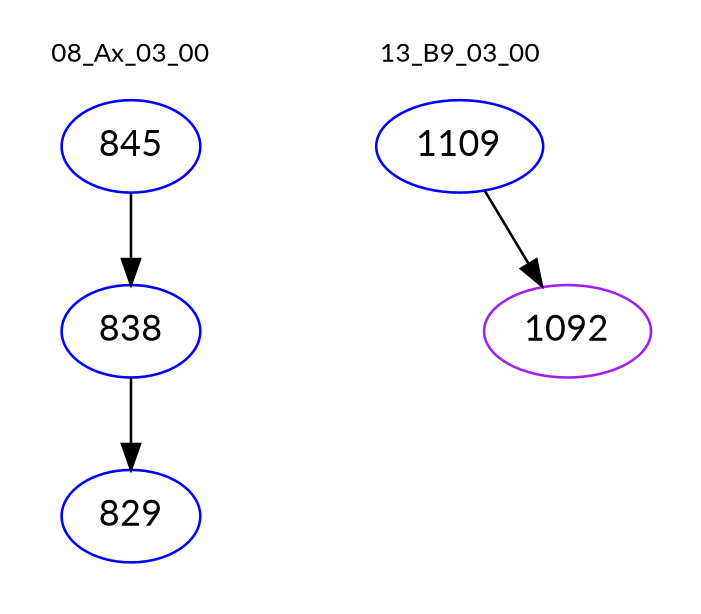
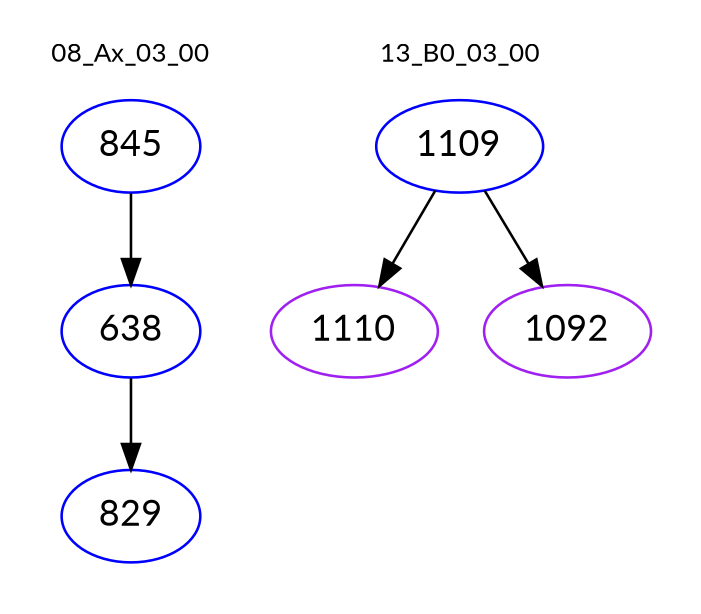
(461, 55) -> (461, 55)
(131, 331) -> (131, 331)
none -> (354, 331)
